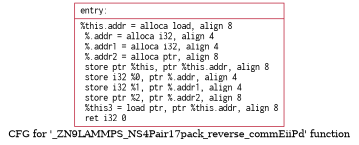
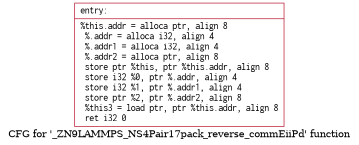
(156, 26) -> (154, 26)
